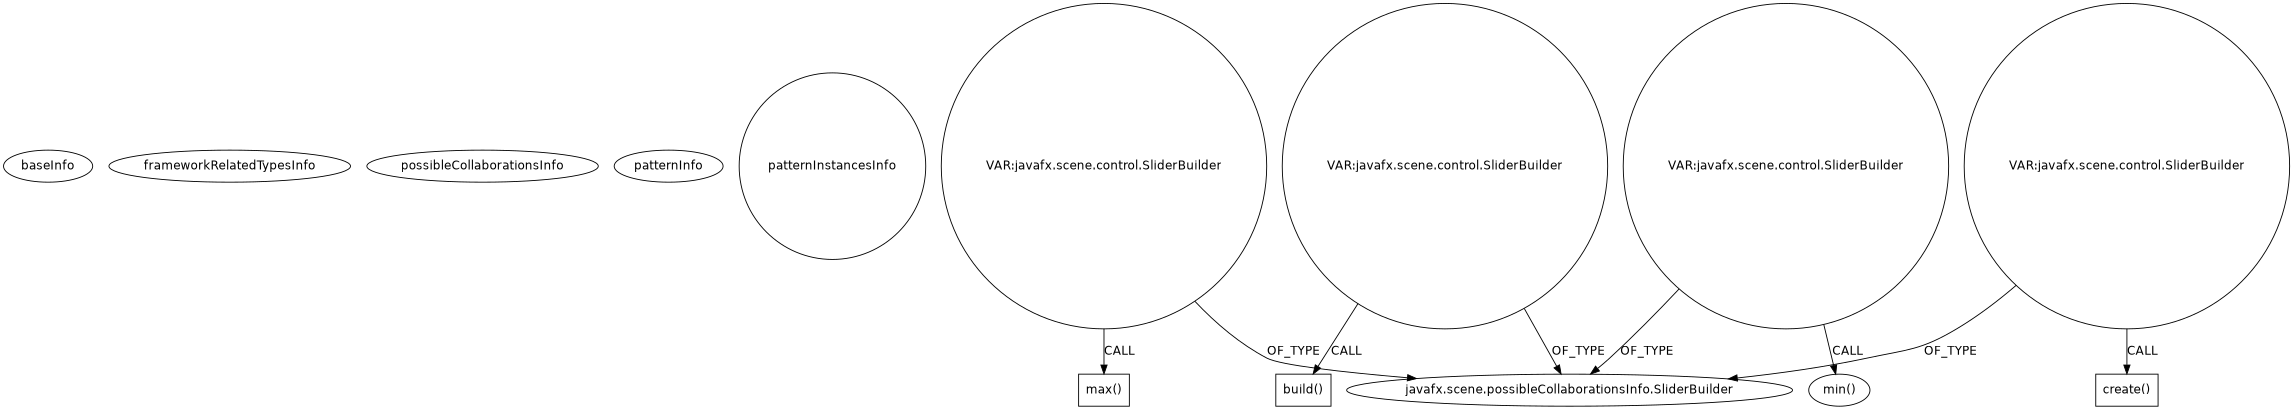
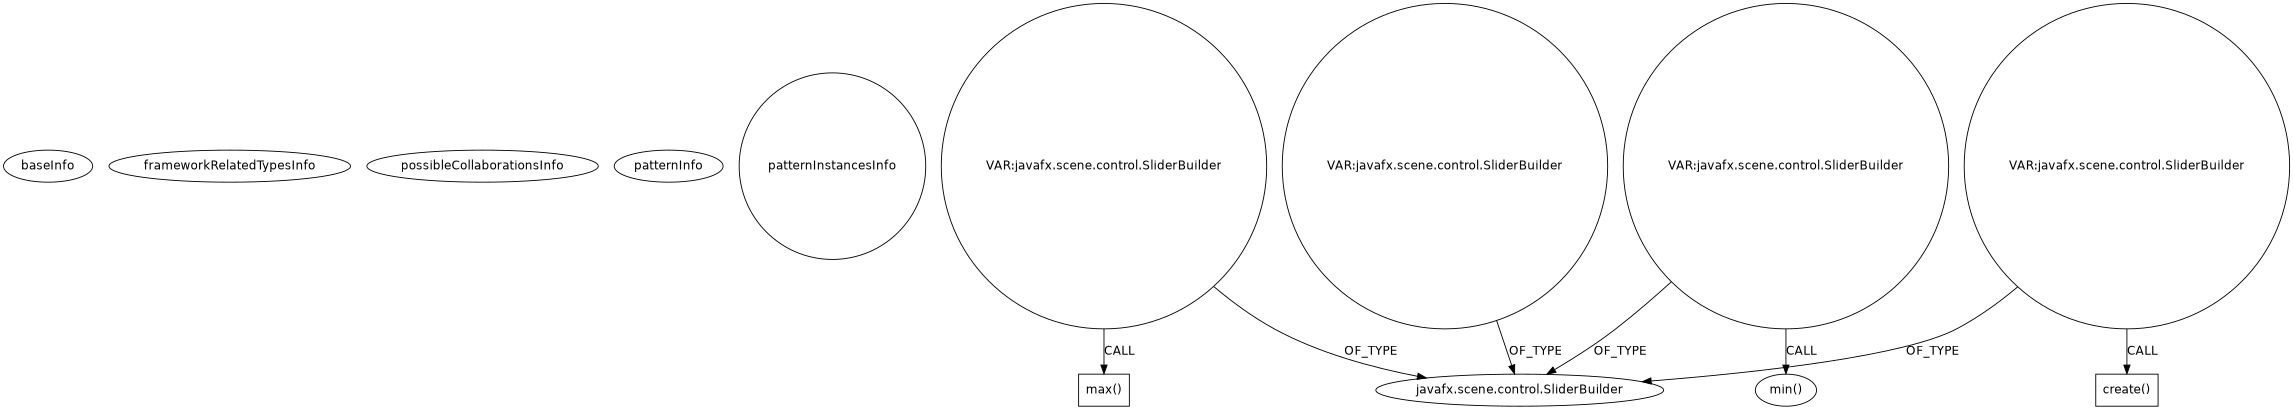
(1303, 390) -> none
(1570, 390) -> (1520, 390)
